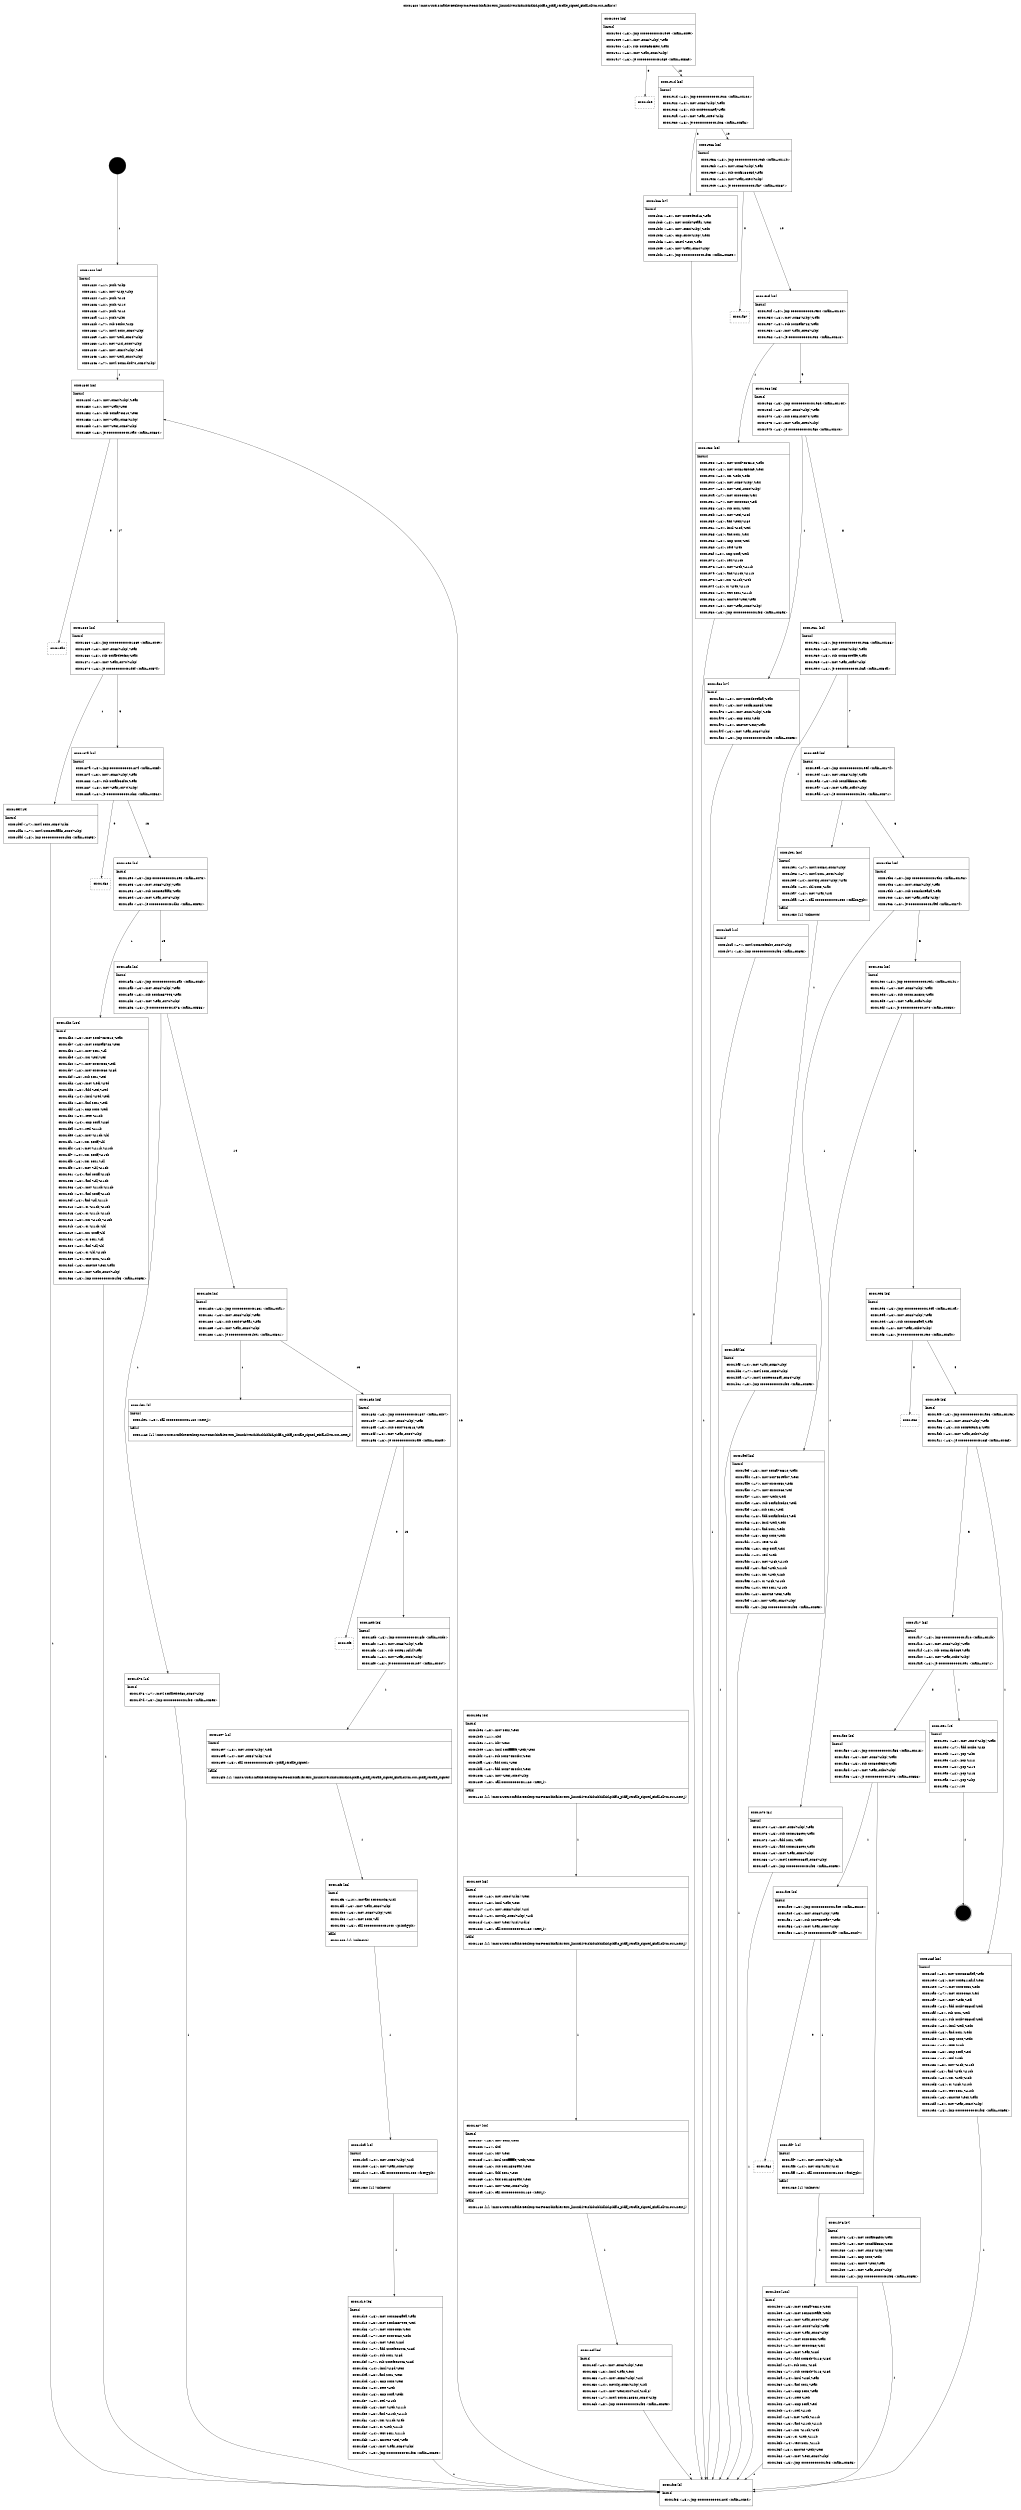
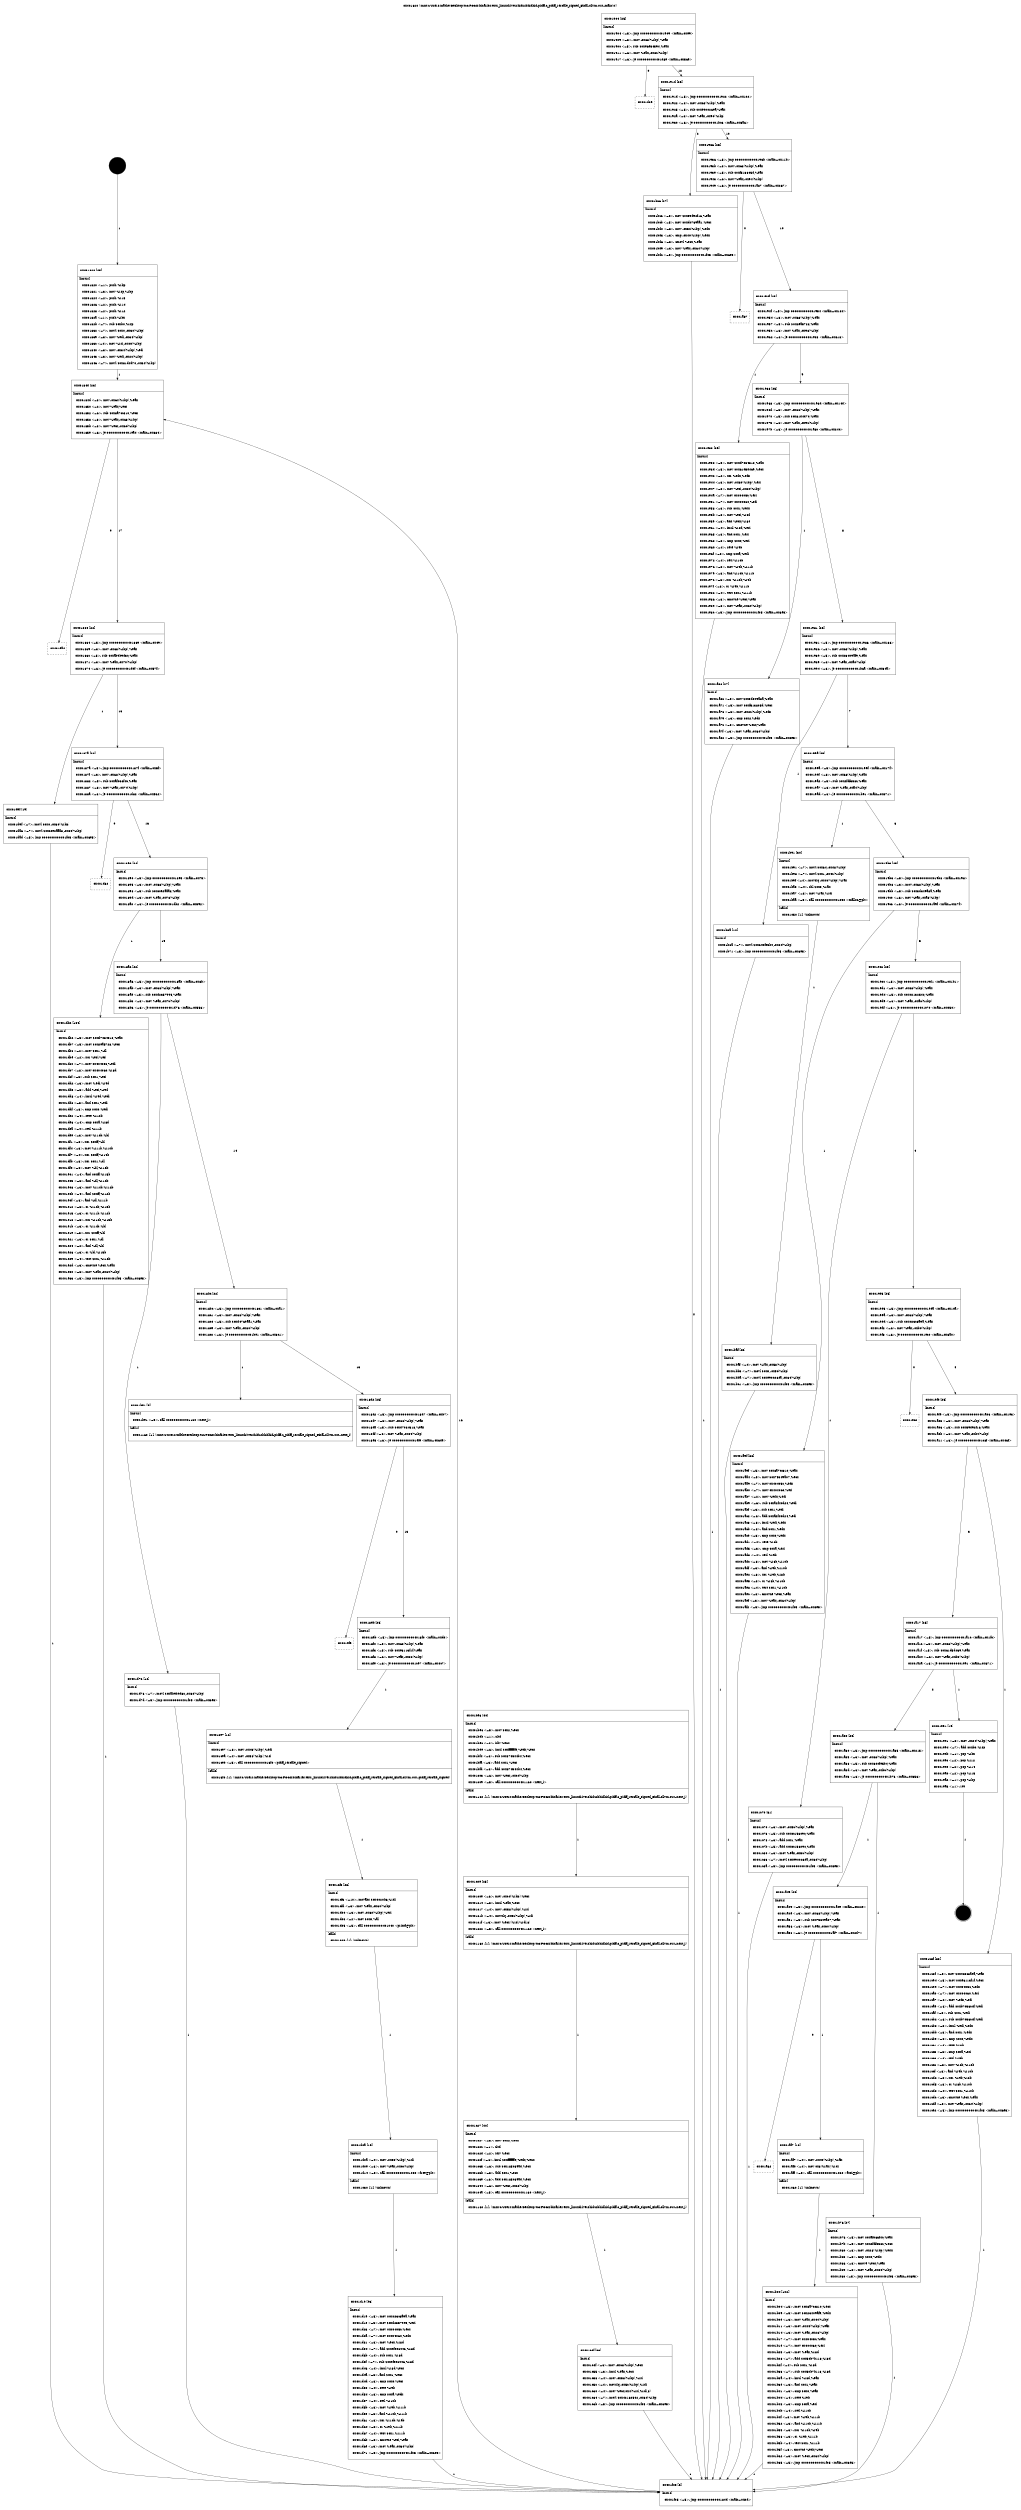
(120, 711) -> (120, 711)
